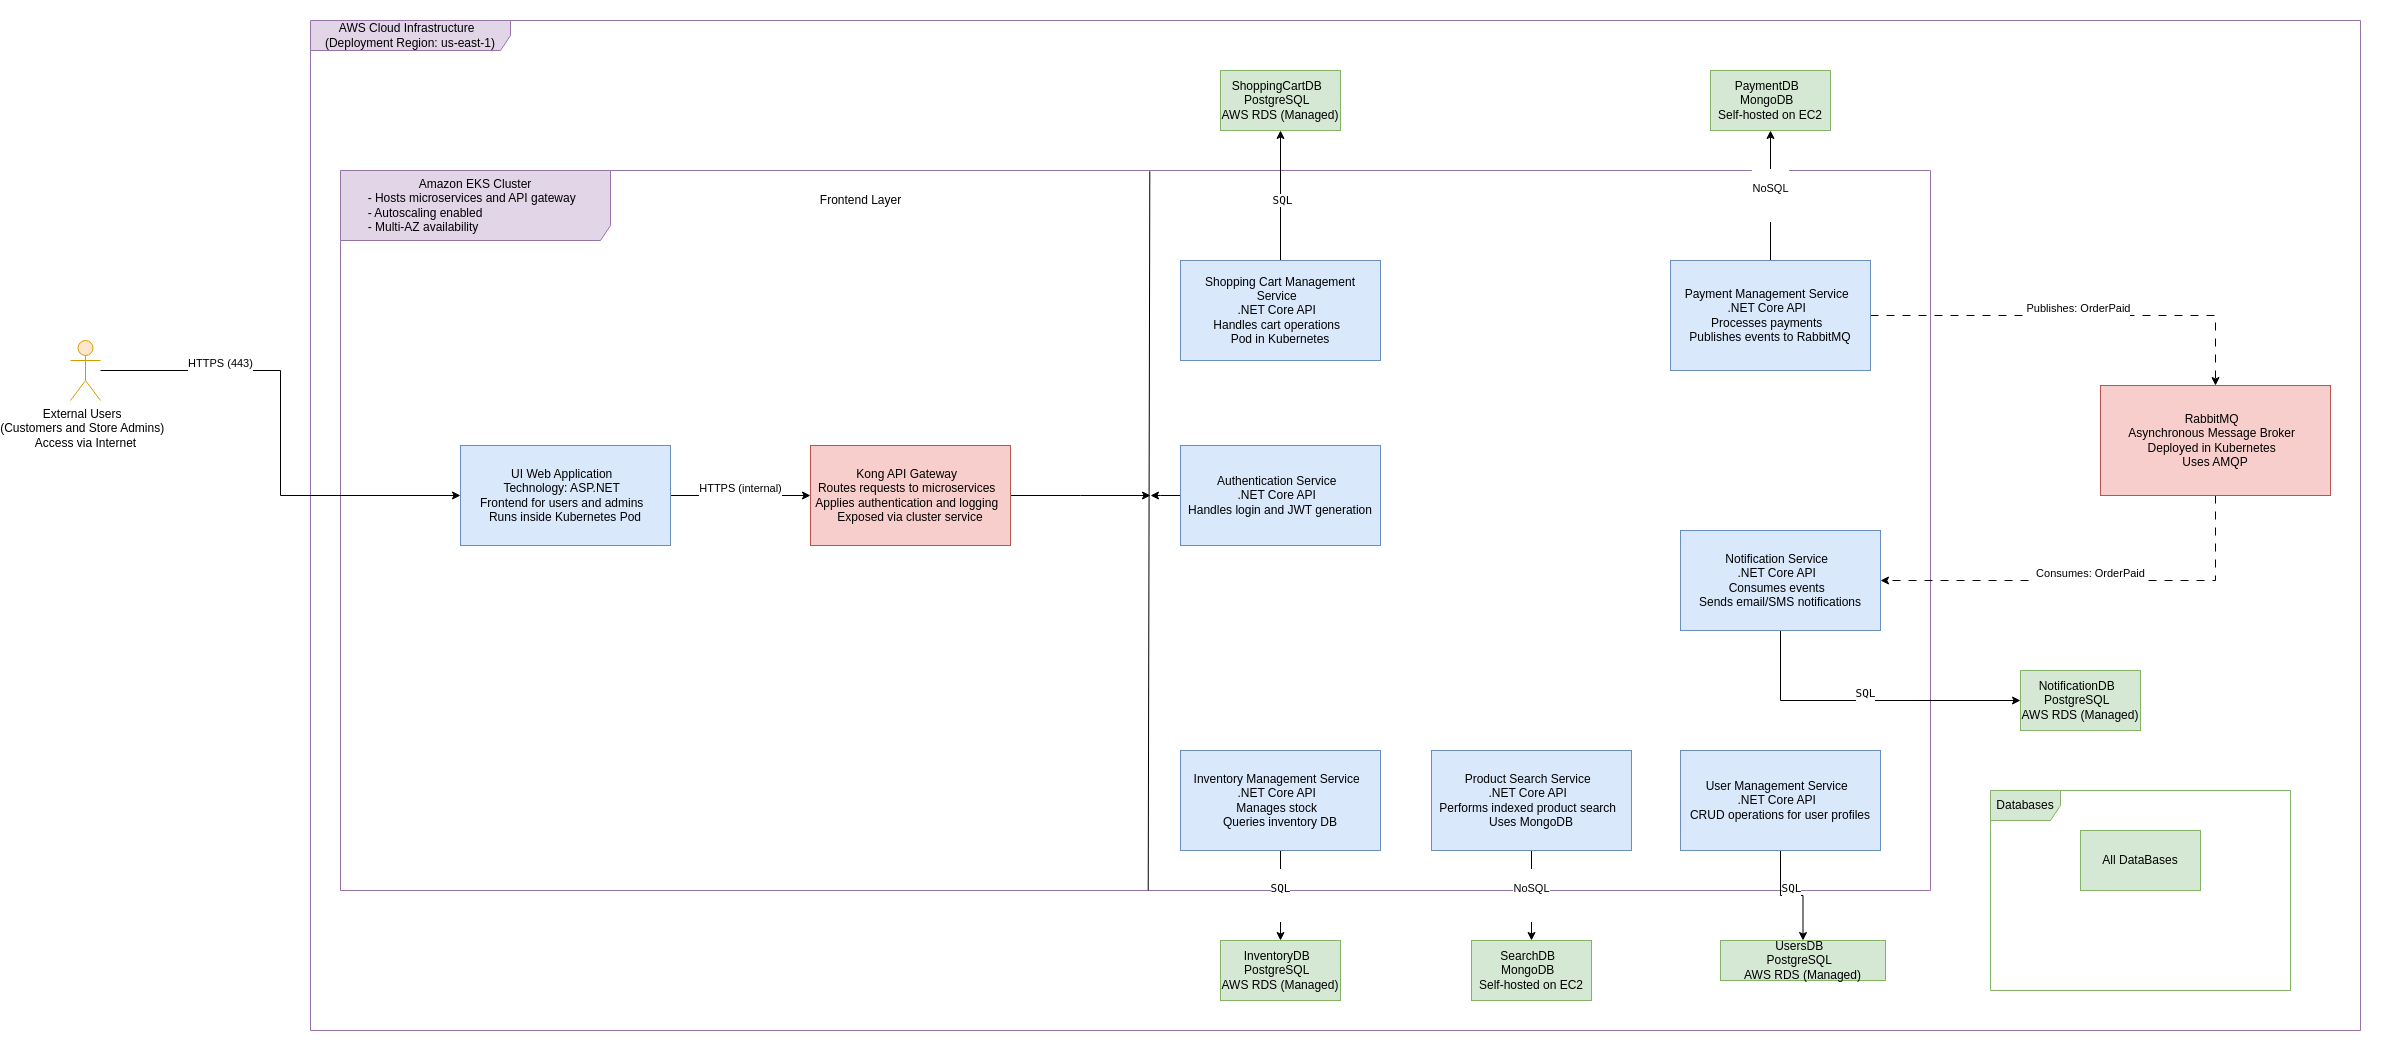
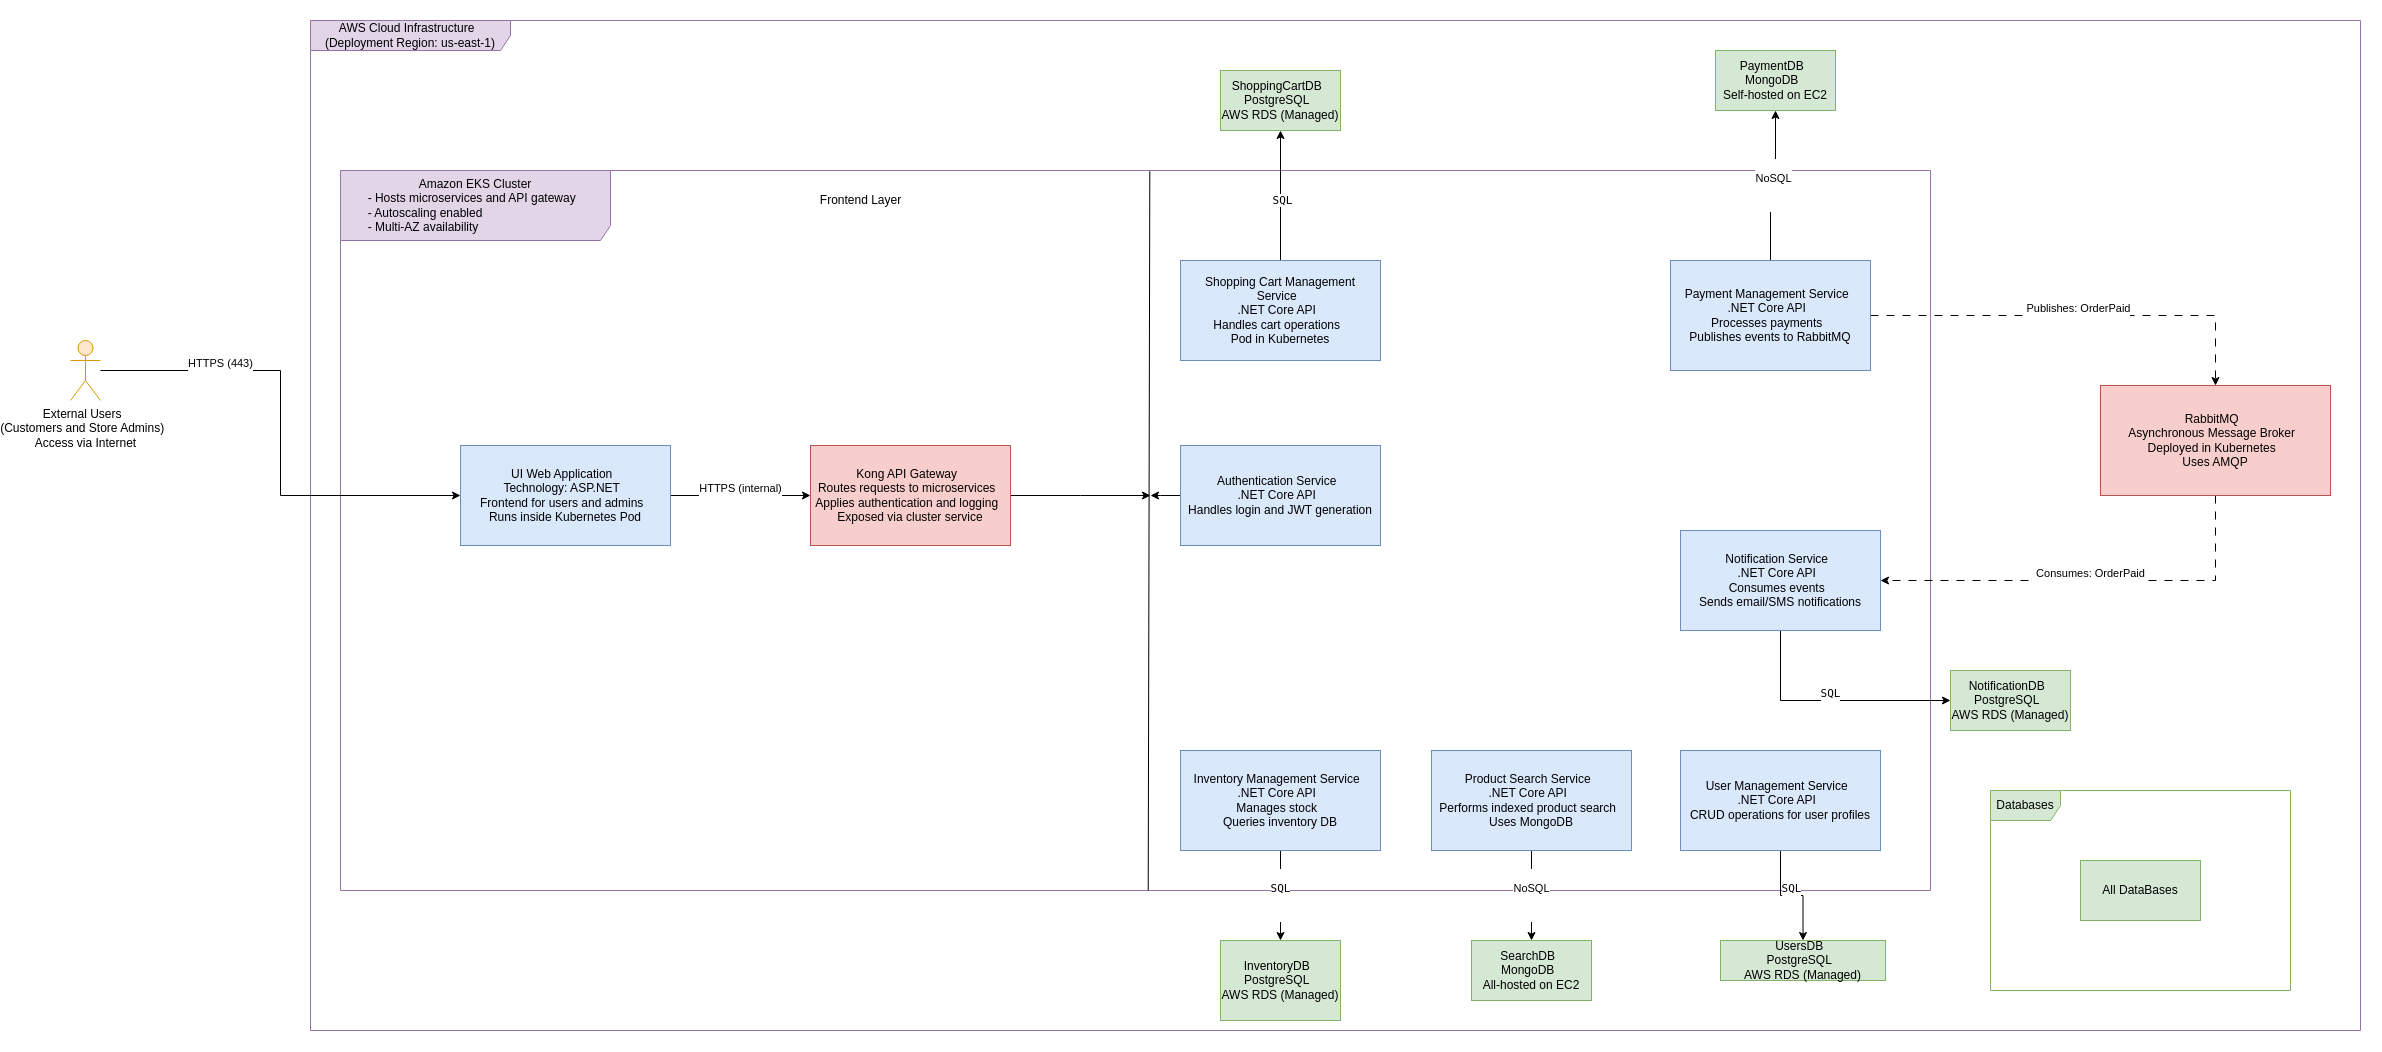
(1771, 101) -> (1776, 81)
(2081, 701) -> (2011, 701)
(2141, 861) -> (2141, 891)
(1281, 971) -> (1281, 981)
(1532, 971) -> (1532, 971)
